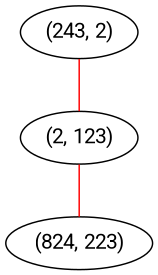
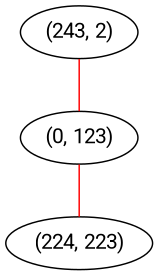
(79, 138) -> (79, 138)
(79, 243) -> (79, 243)
